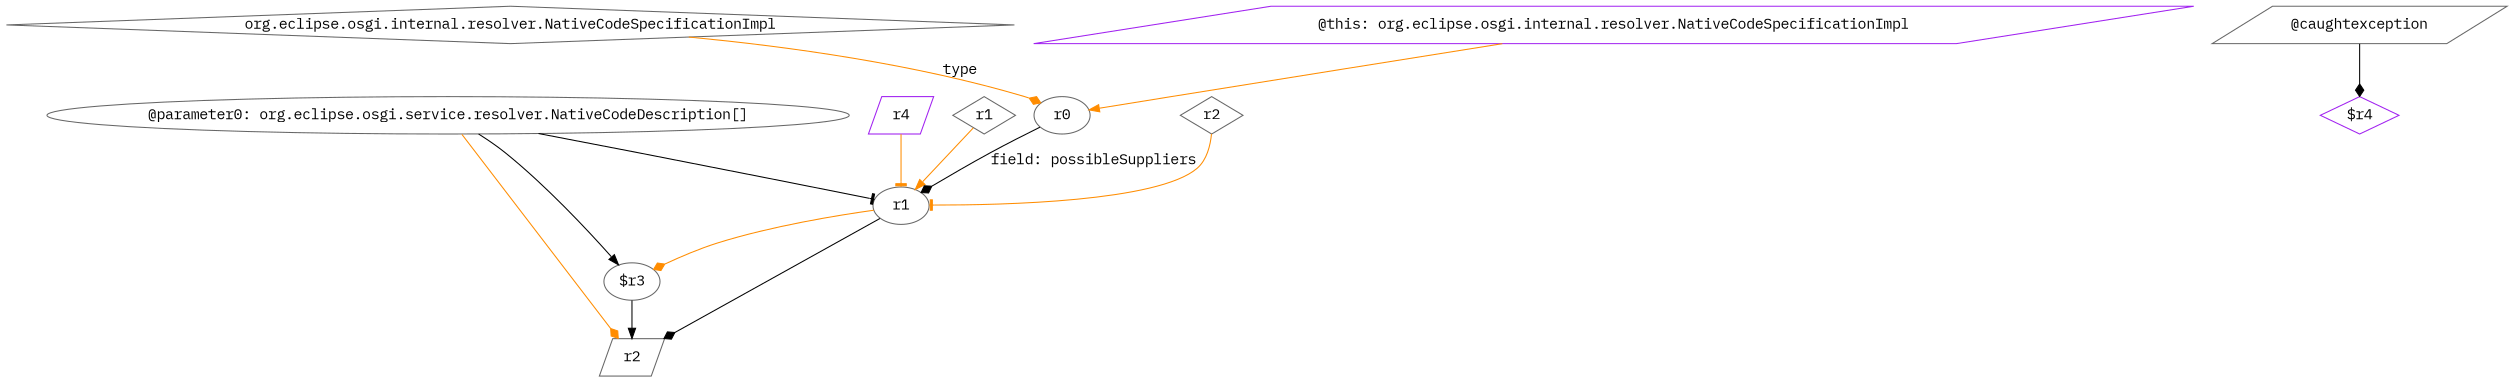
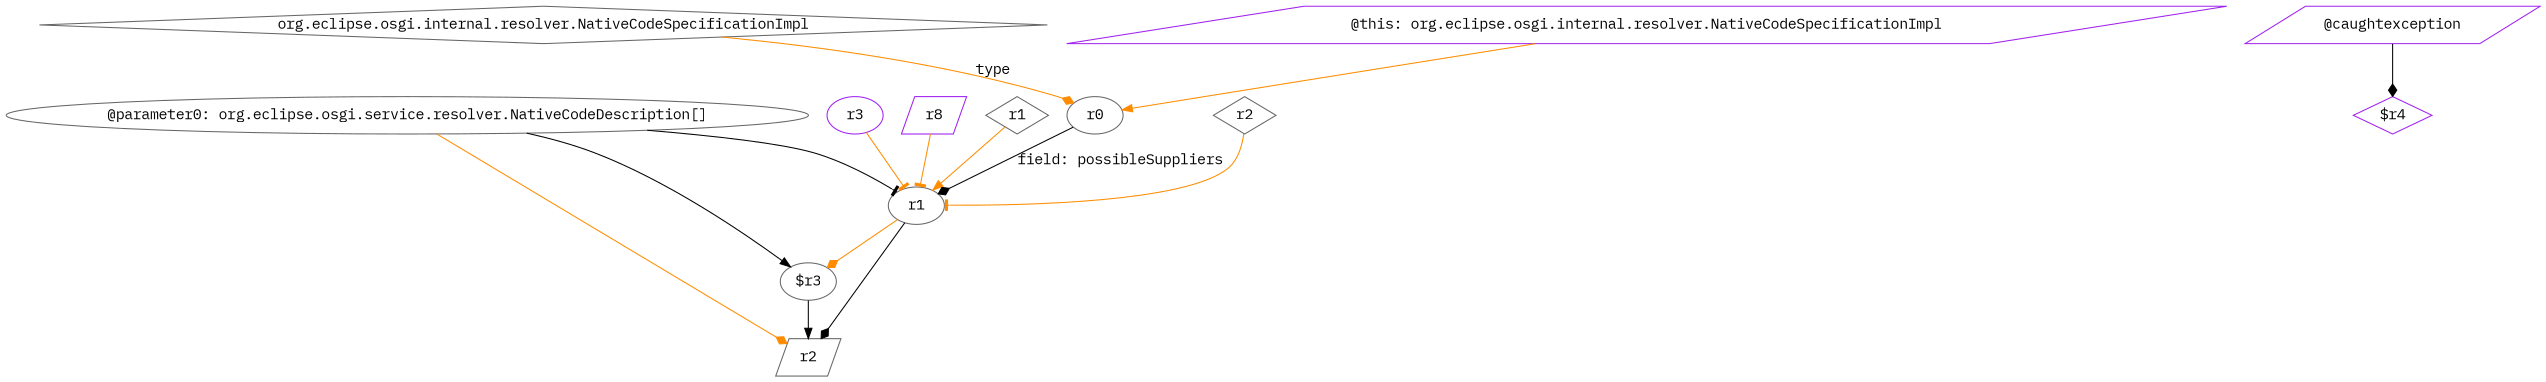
(2360, 25) -> (2393, 25)
none -> (855, 115)
(901, 115) -> (934, 115)
